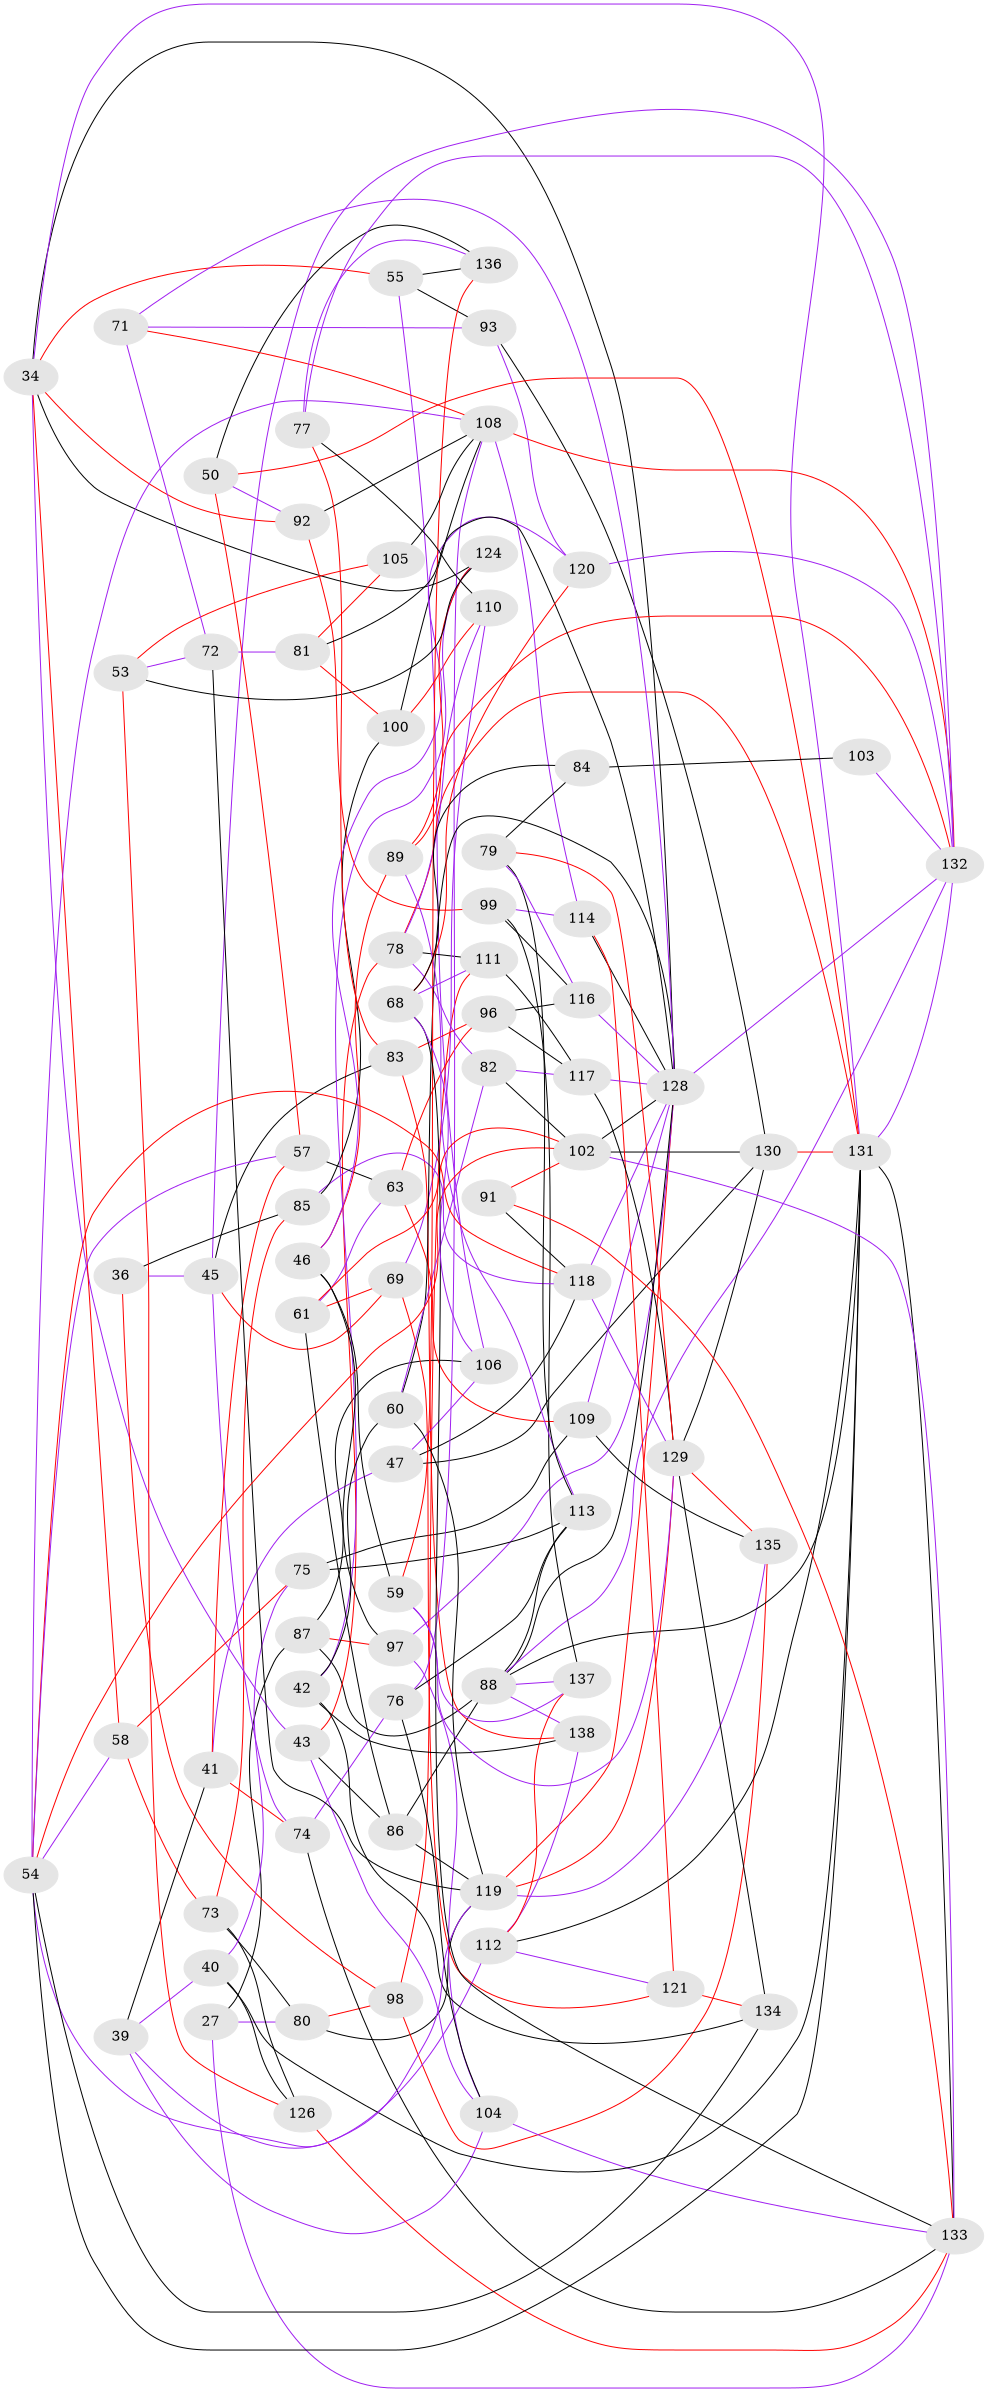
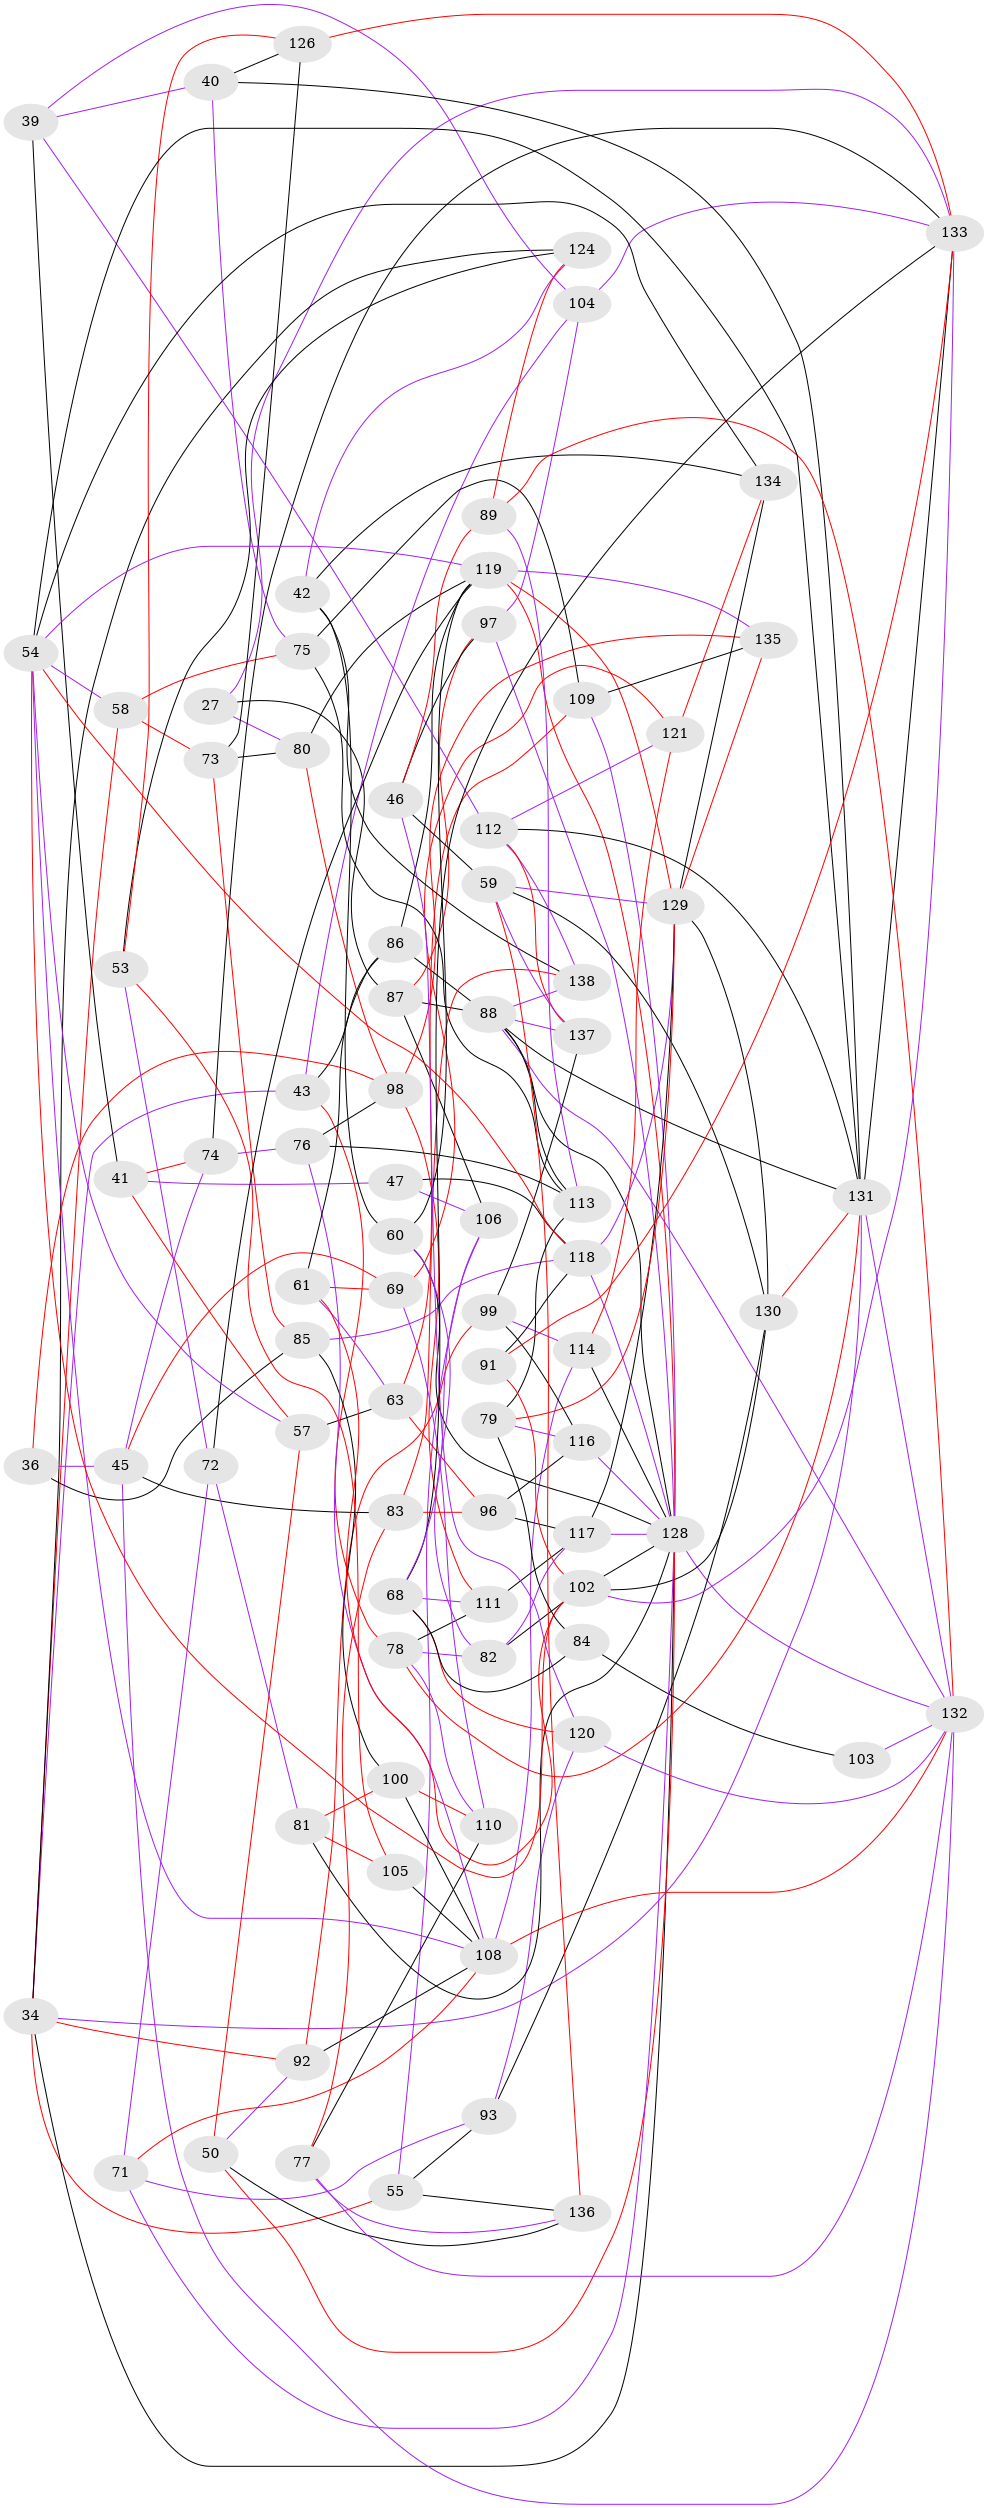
(748, 523) -> (627, 2193)
(593, 1347) -> (682, 1063)
(439, 1909) -> (356, 1114)
